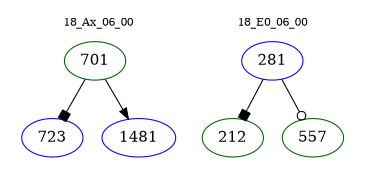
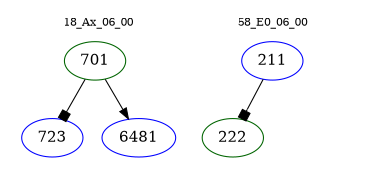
(273, 23) -> (273, 23)
(272, 61) -> (272, 61)
(139, 138) -> (139, 138)
(233, 138) -> (233, 138)
(313, 138) -> none
